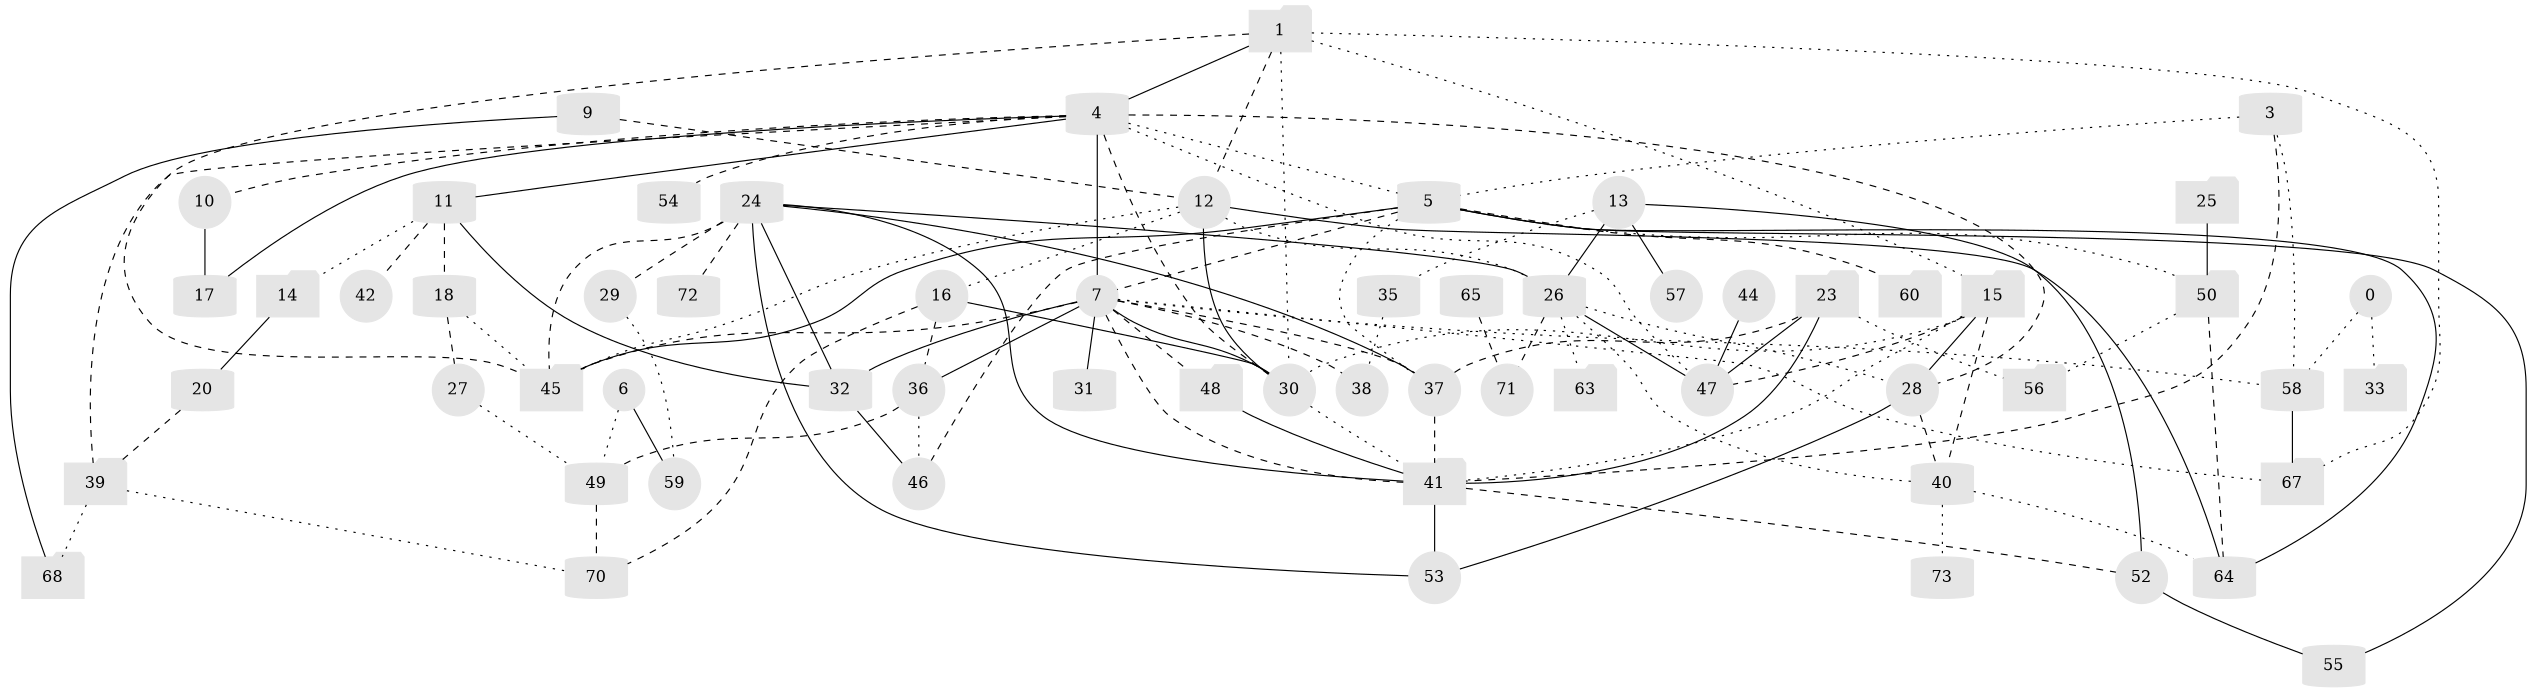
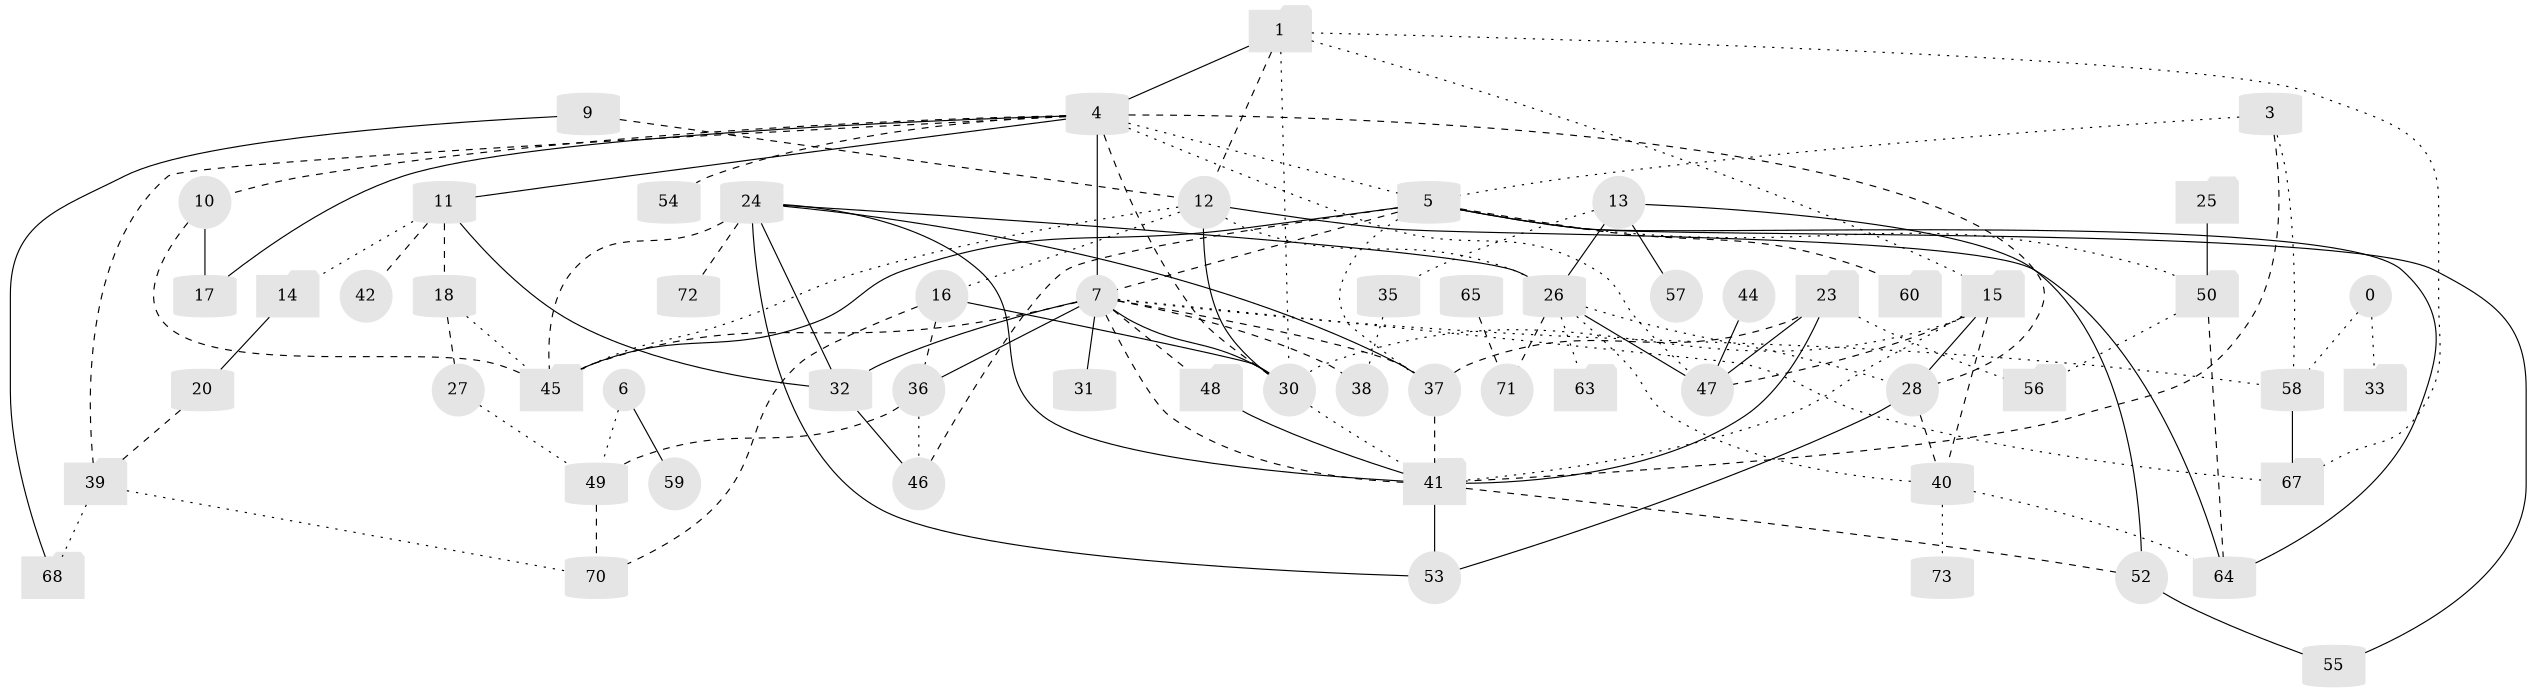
(433, 109) -> (284, 355)
(610, 296) -> none
